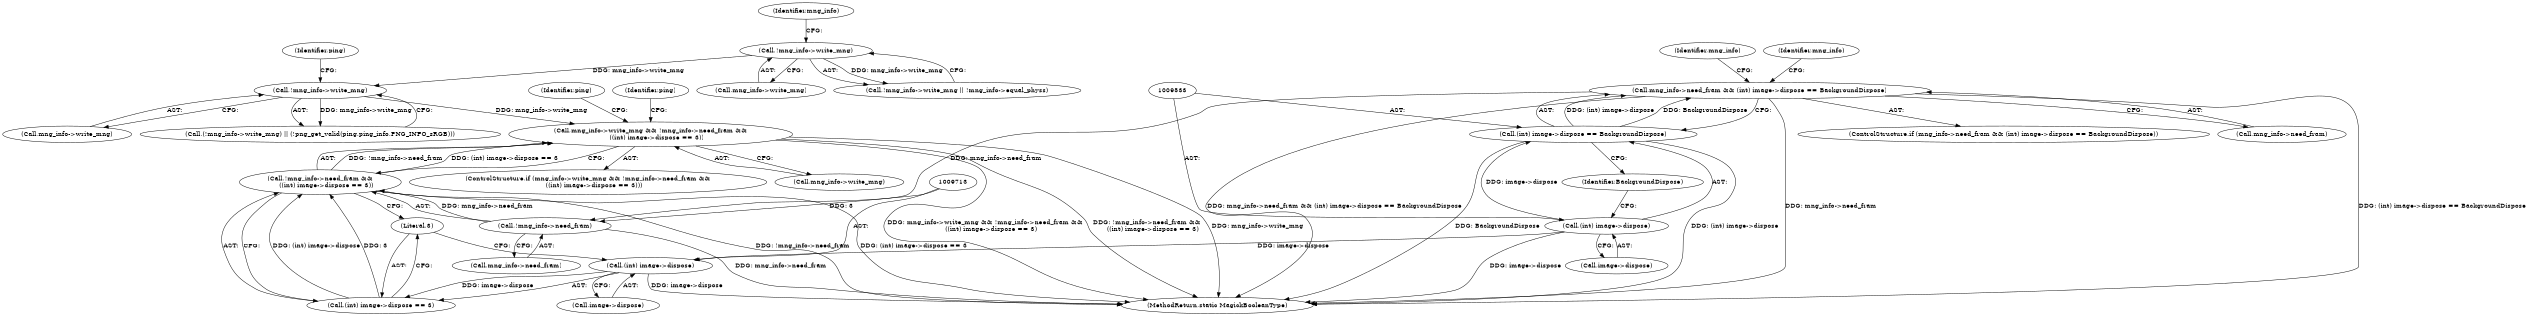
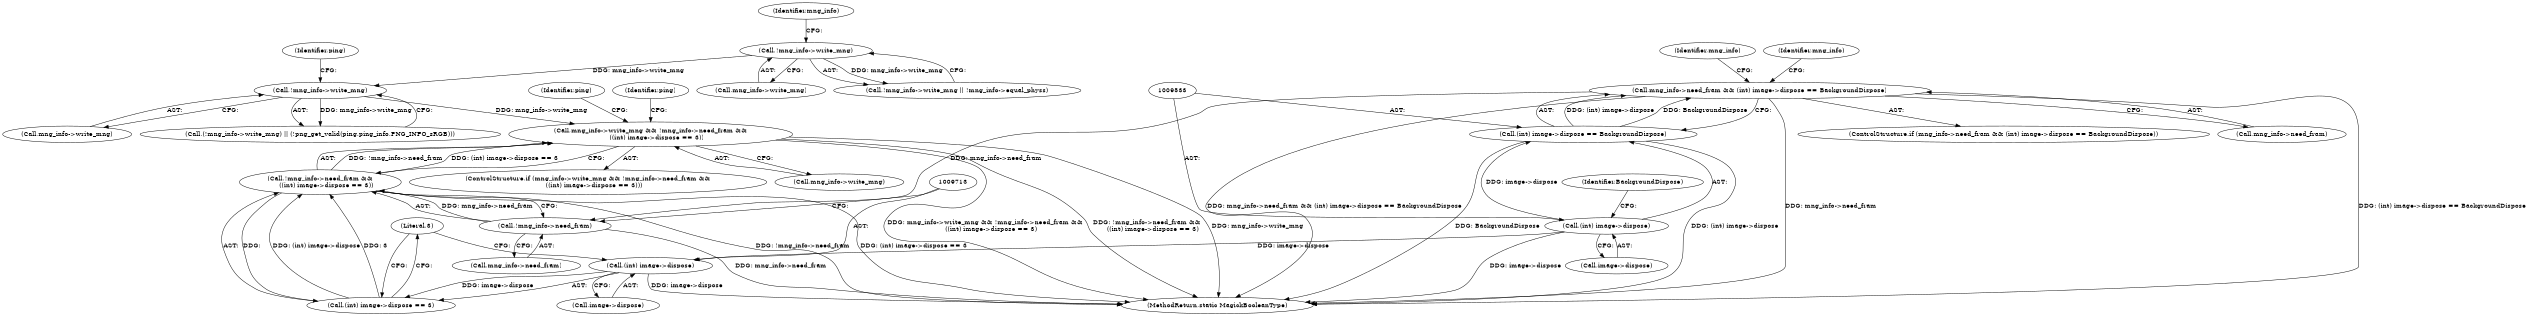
(1606, 157) -> none
(378, 203) -> (462, 196)
(841, 206) -> (841, 206)
(253, 246) -> (253, 246)
(400, 266) -> (400, 266)
